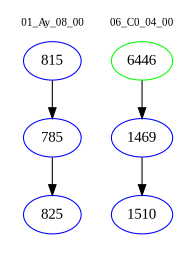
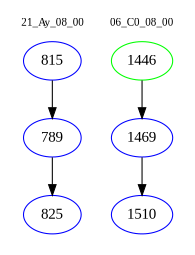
(53, 23) -> (53, 23)
(142, 23) -> (142, 23)
(142, 61) -> (142, 61)
(52, 138) -> (52, 138)
